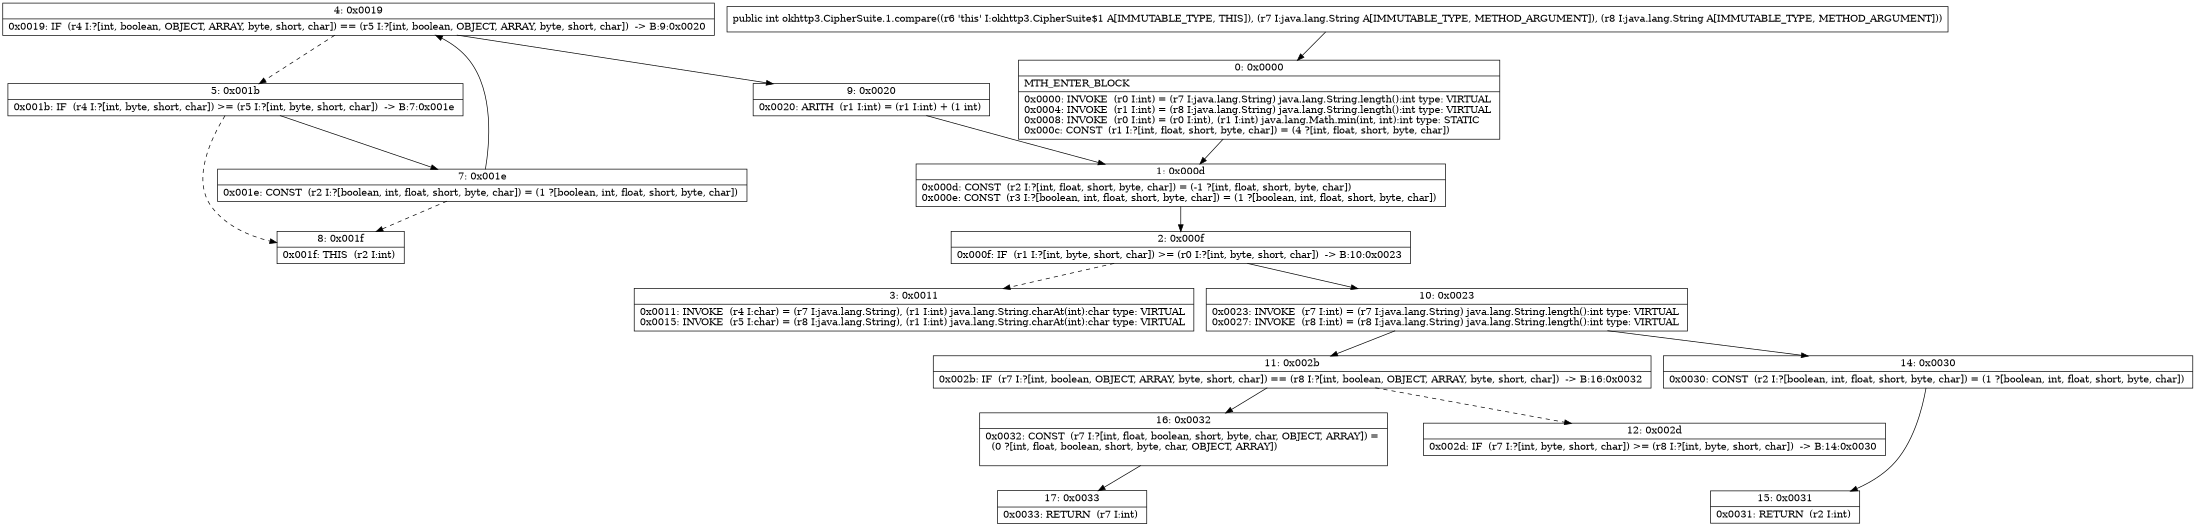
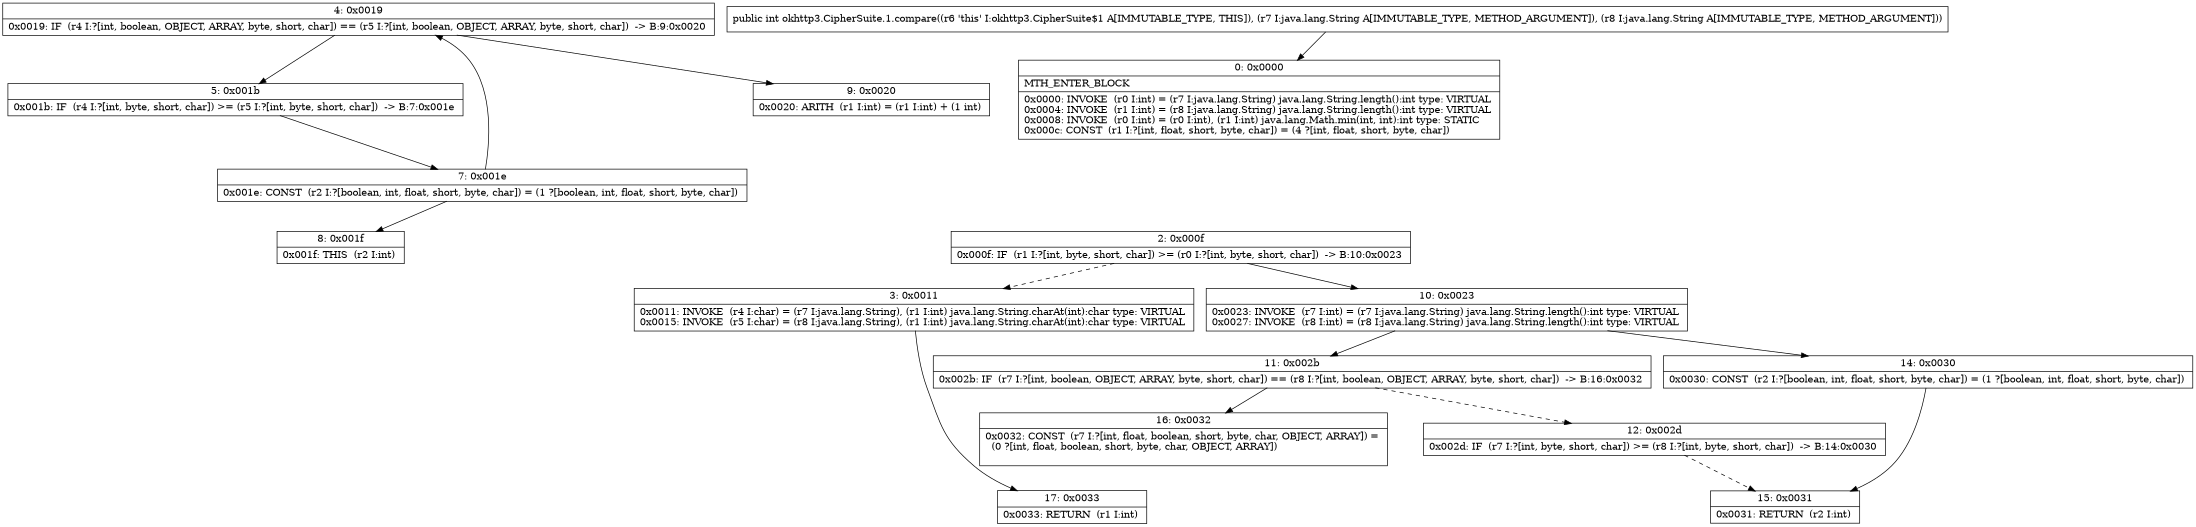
(300, 58) -> (300, 58)
(1181, 185) -> none
(205, 194) -> none
(415, 215) -> (415, 215)
none -> (1717, 472)
(1123, 476) -> (941, 424)
(1072, 515) -> (1072, 515)
